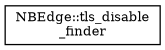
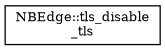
(83, 25) -> (83, 25)
